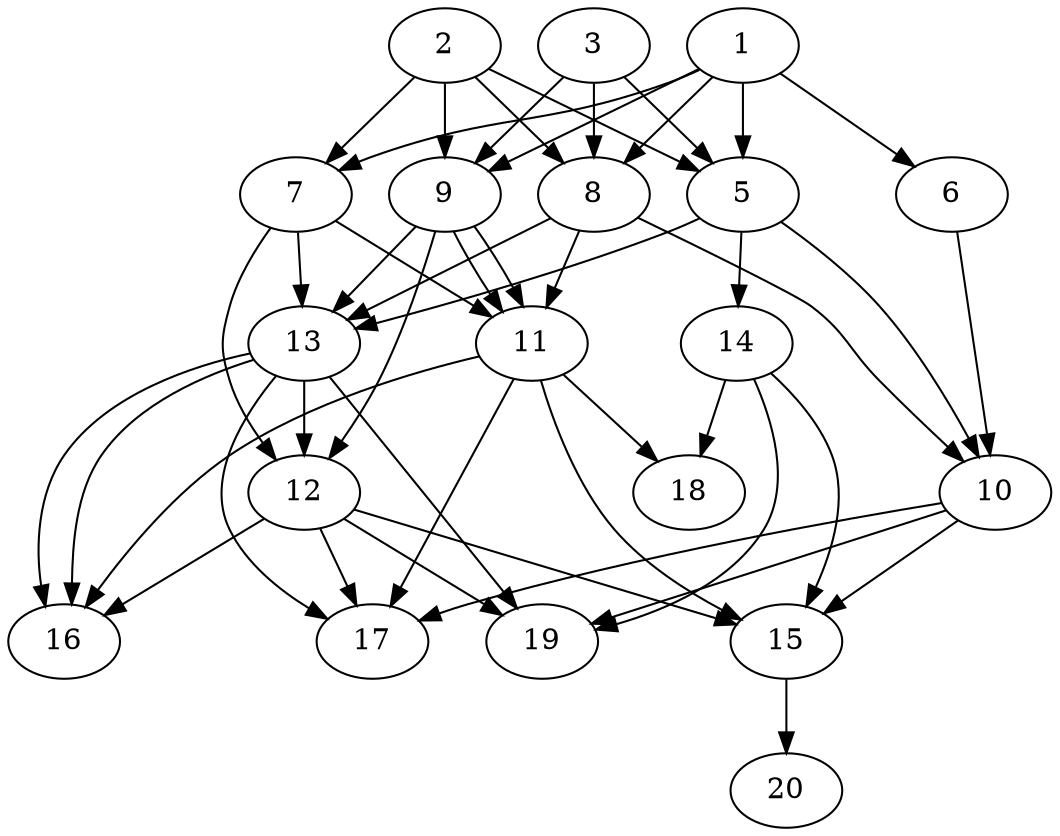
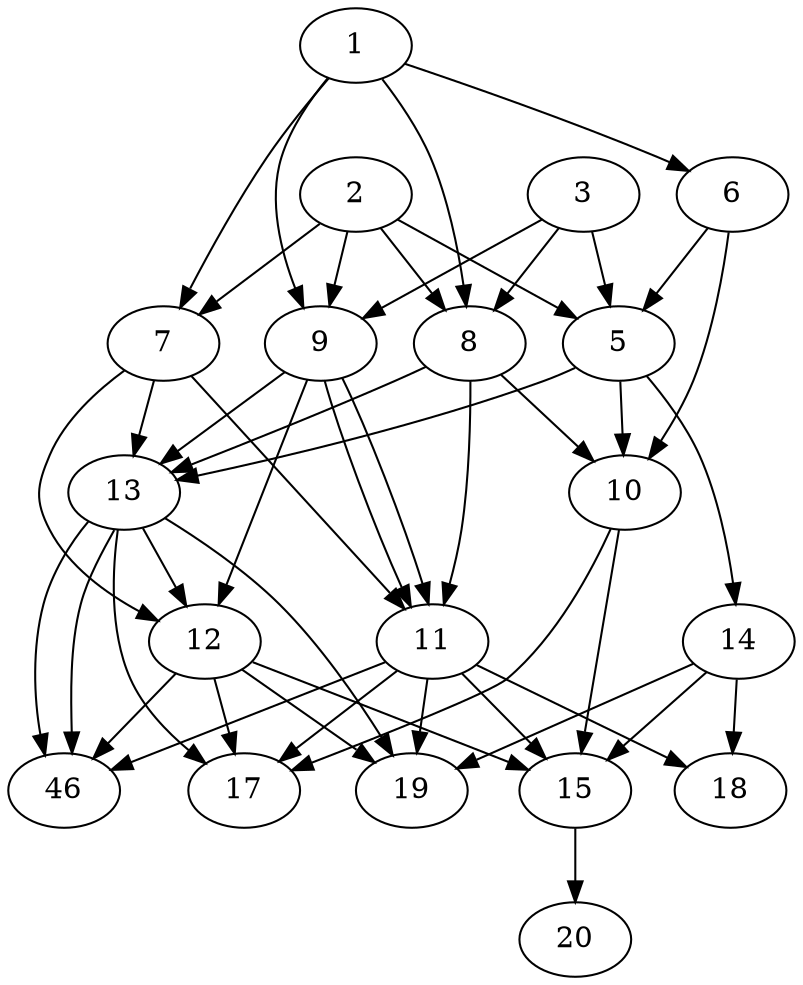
(743, 110) -> (682, 261)
(779, 564) -> (424, 704)
(64, 642) -> (64, 791)
